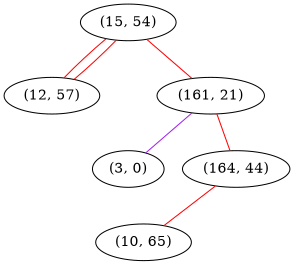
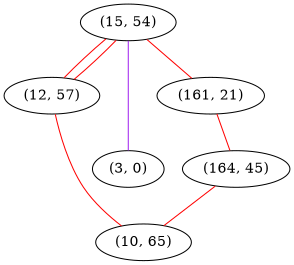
(169, 133) -> (128, 96)
(236, 169) -> (236, 169)
none -> (77, 177)
